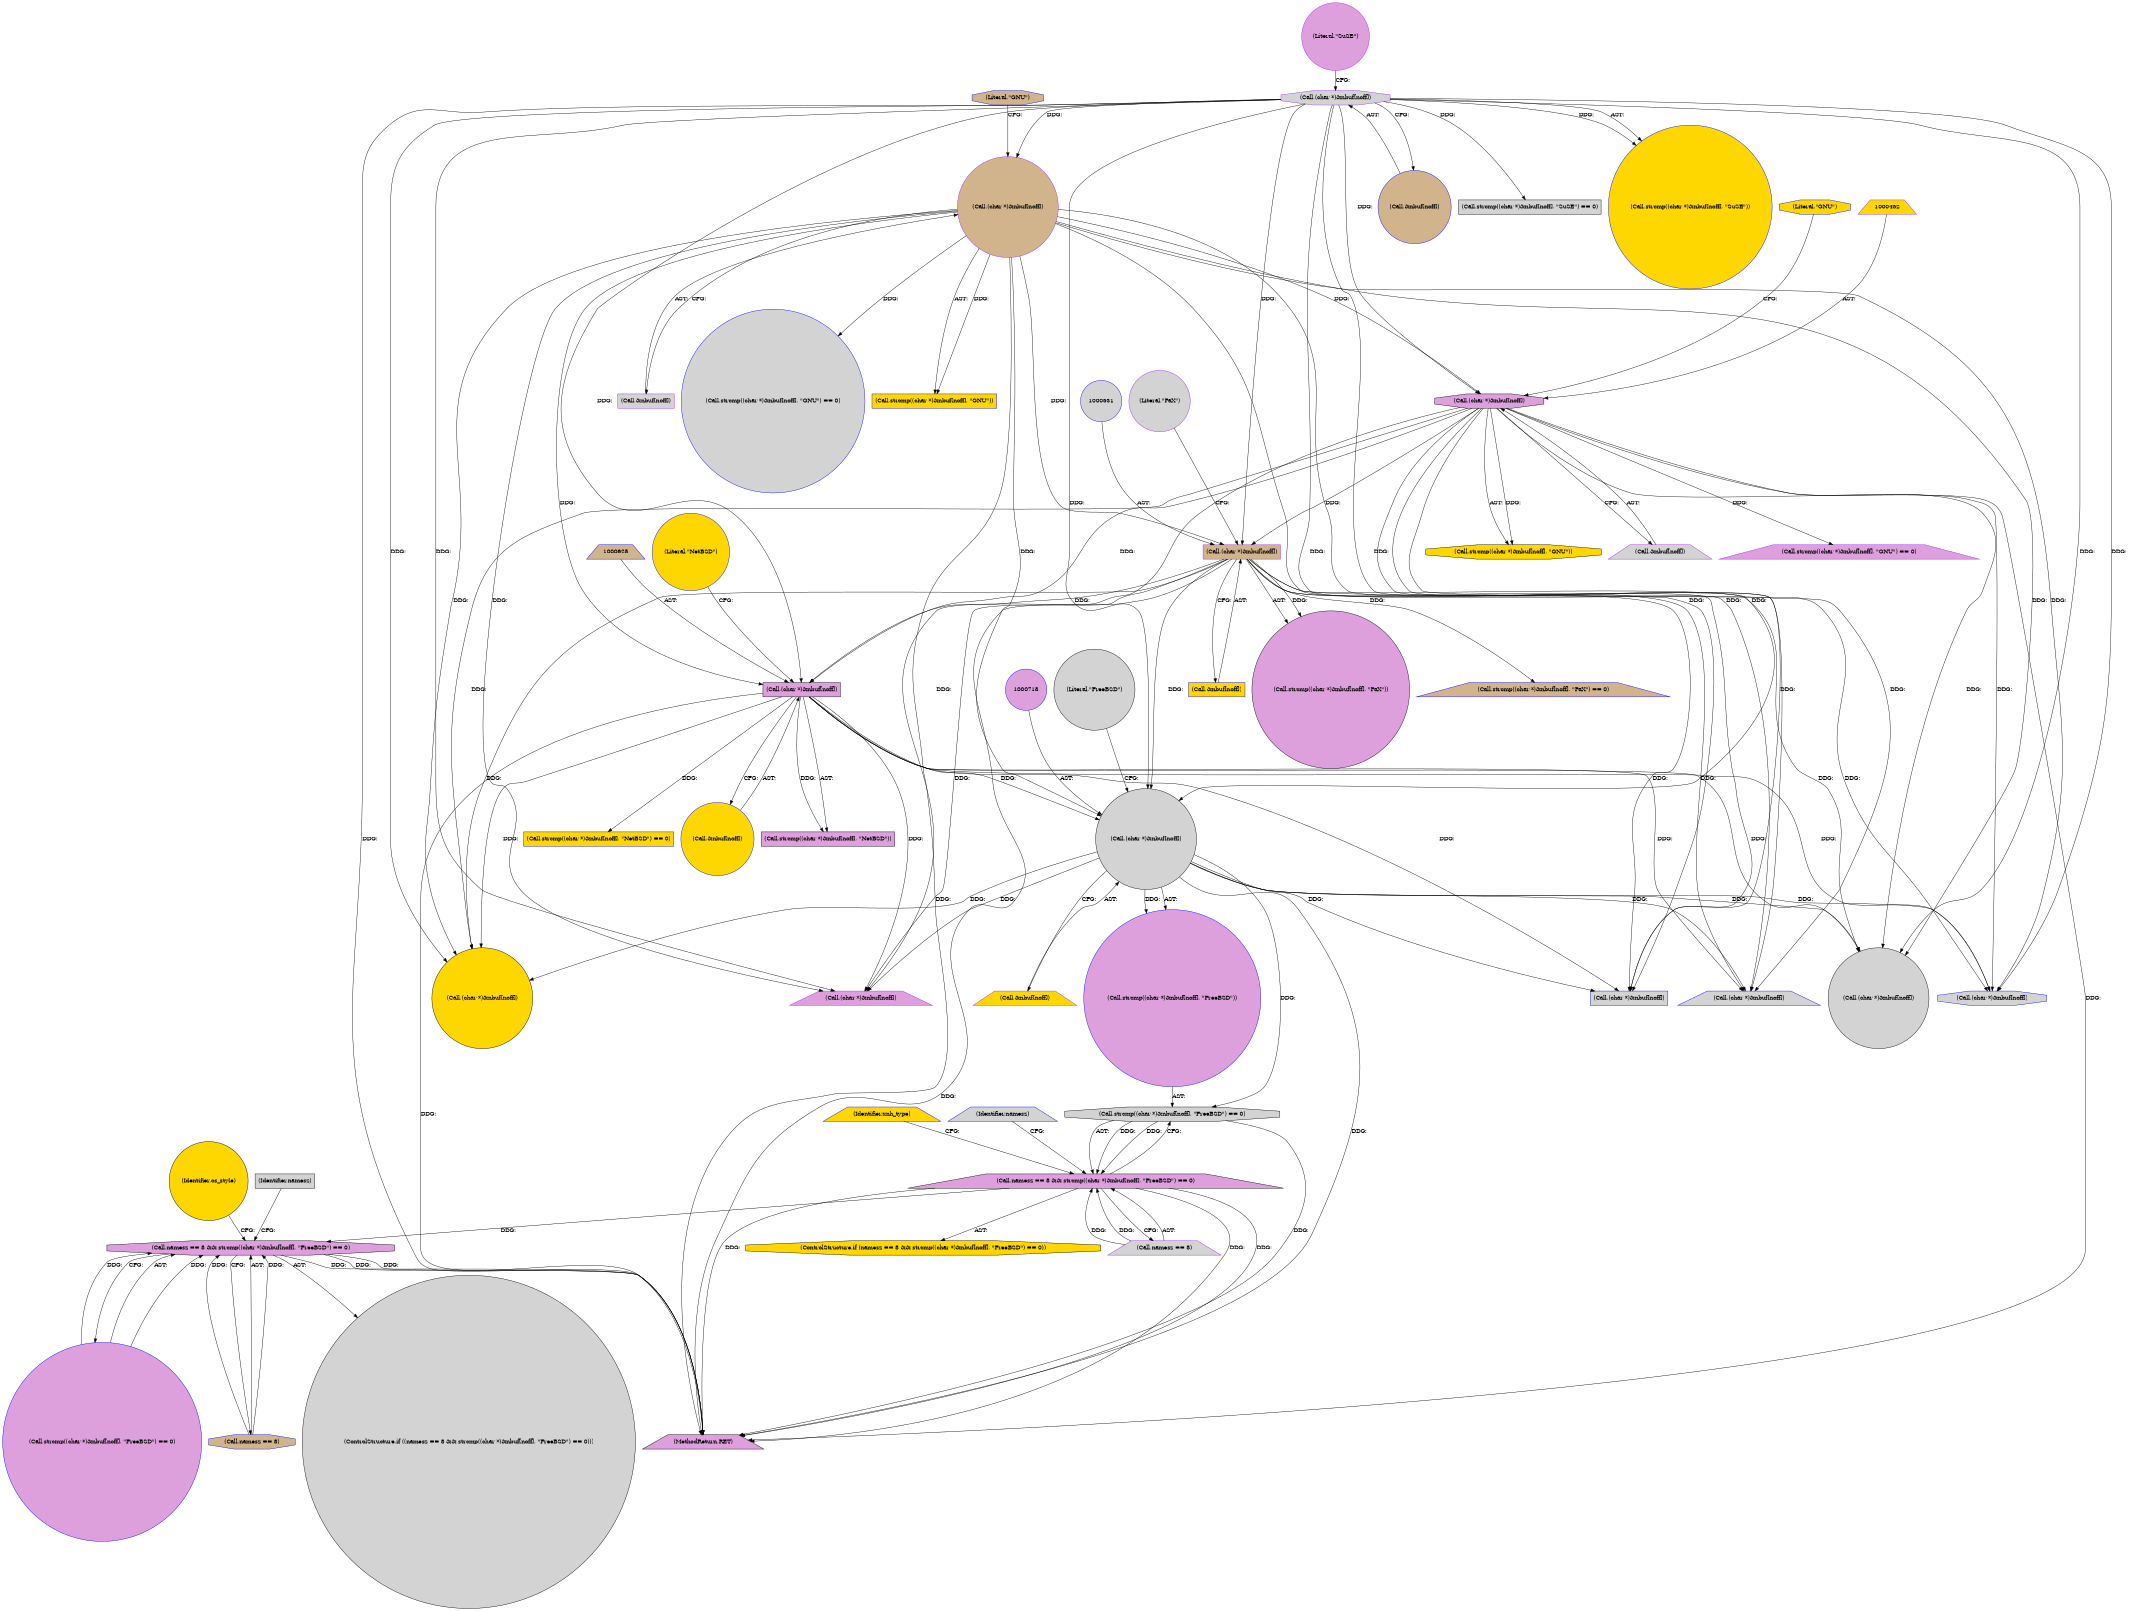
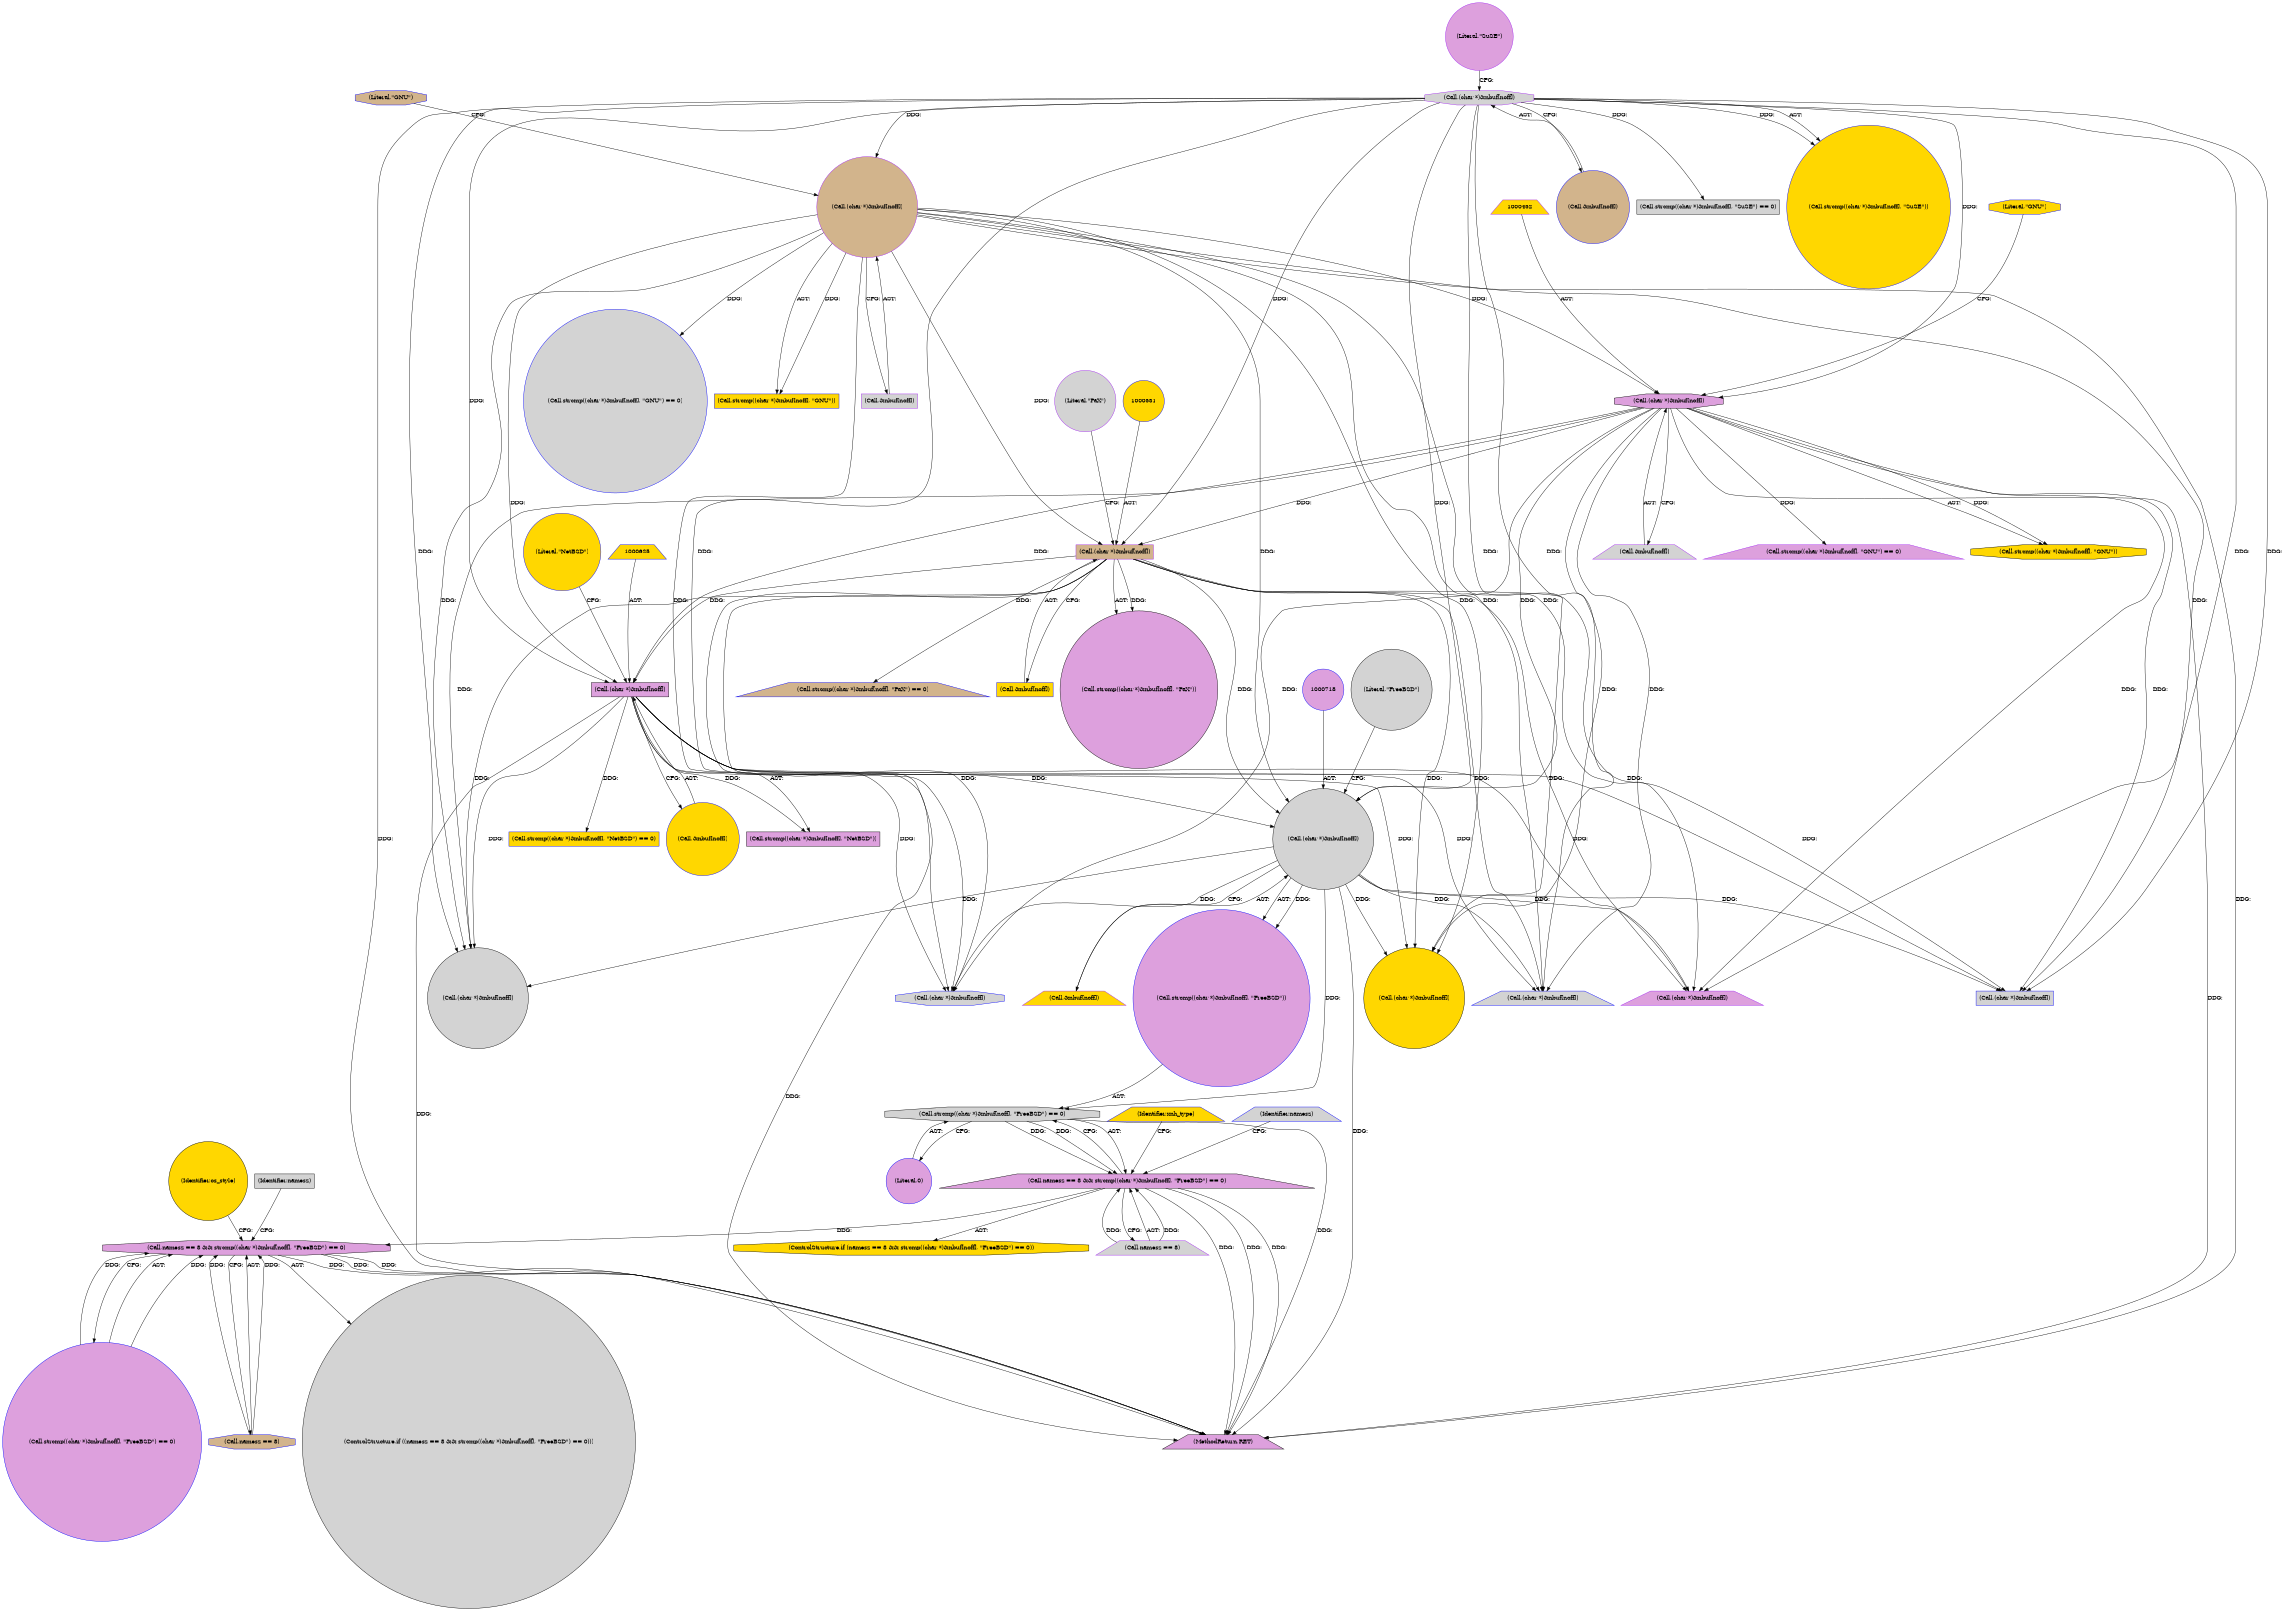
(1101, 401) -> (1144, 401)
(616, 552) -> (637, 552)
none -> (909, 1181)
